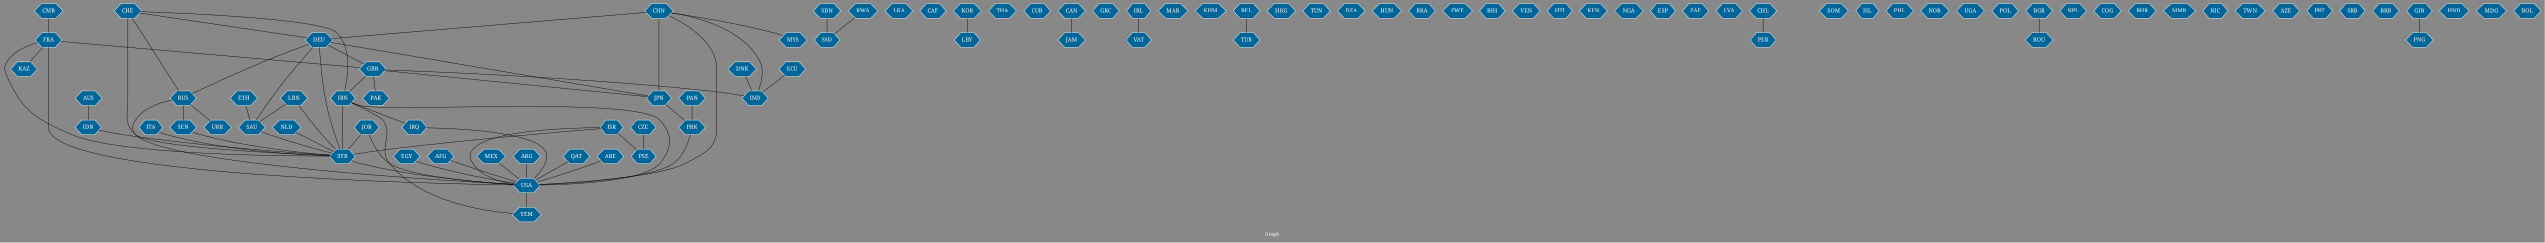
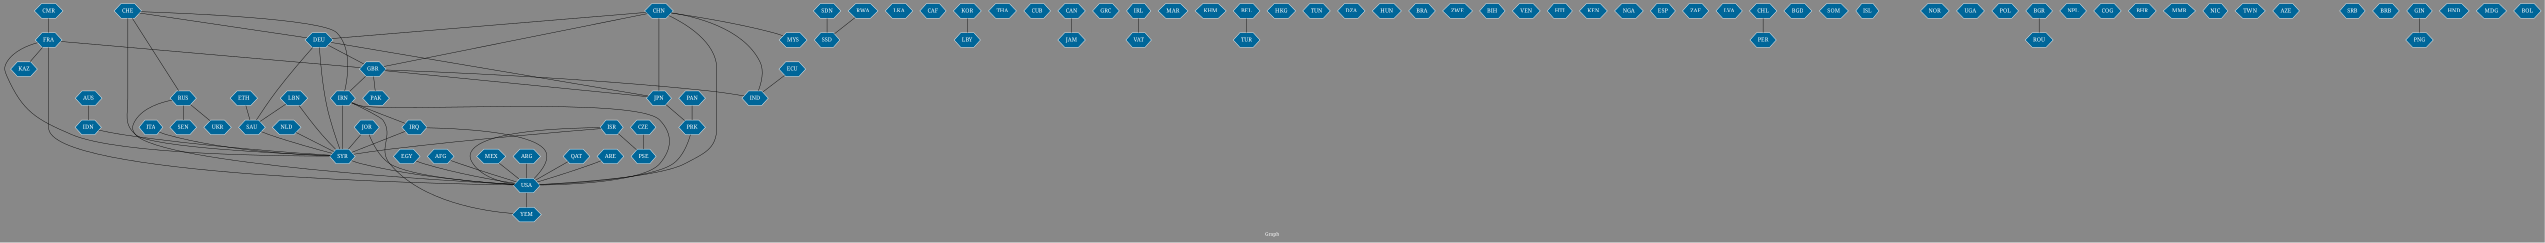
none -> (1798, 11)
(1900, 11) -> none
(2320, 11) -> none
none -> (516, 40)
(250, 67) -> none
(742, 69) -> none
(261, 147) -> (379, 142)
